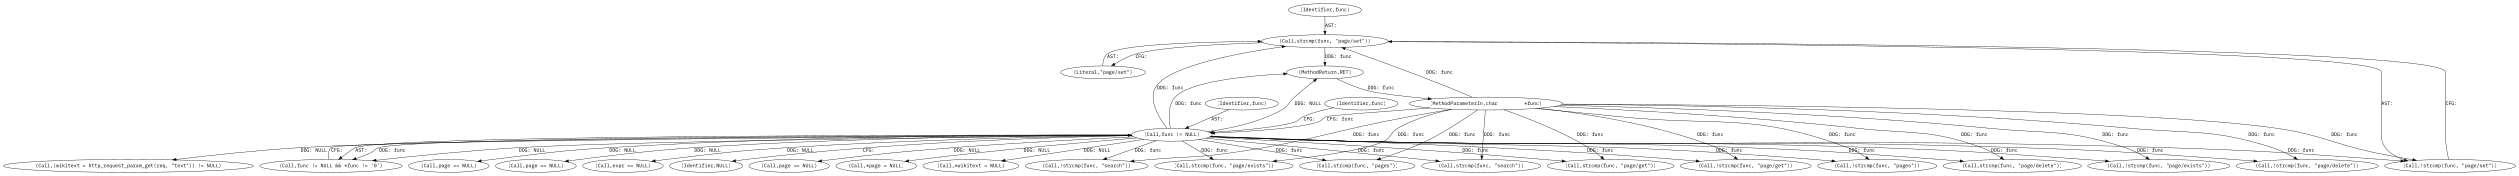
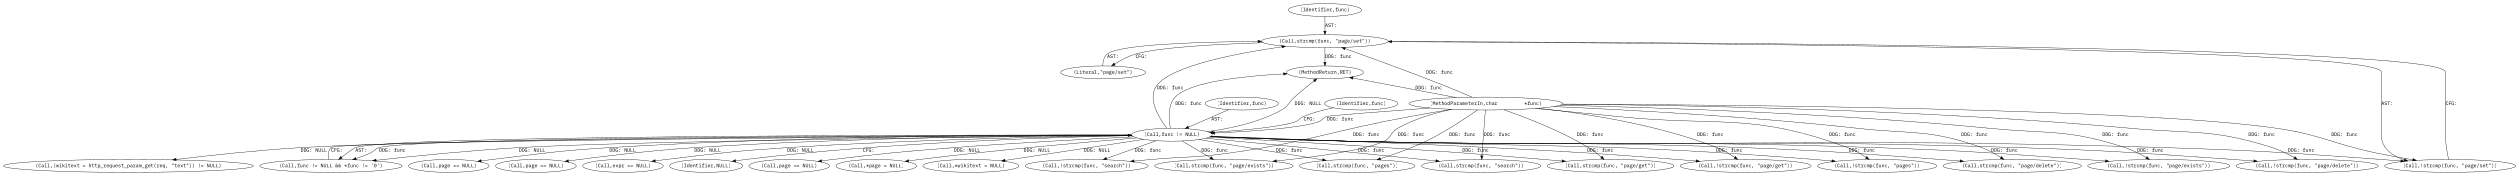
(1381, 93) -> (1405, 88)
(1340, 119) -> (1340, 119)
